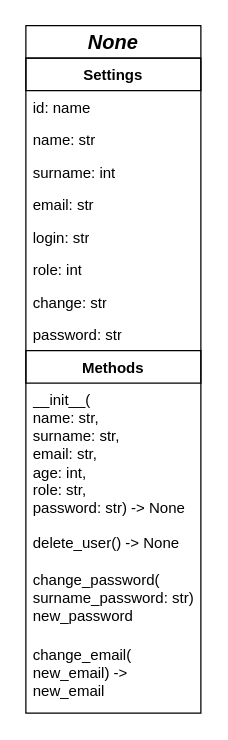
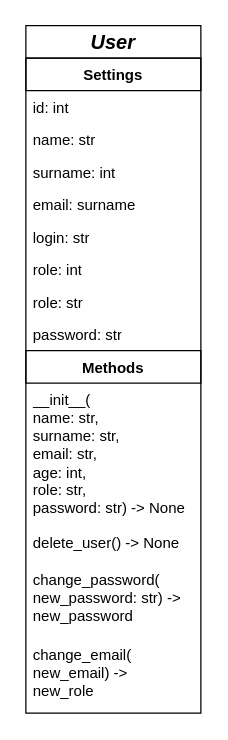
(113, 42) -> (113, 42)
(61, 108) -> (55, 108)
(67, 206) -> (84, 206)
(75, 303) -> (65, 303)
(114, 608) -> (114, 608)
(84, 674) -> (84, 674)
